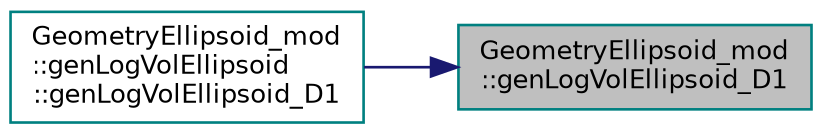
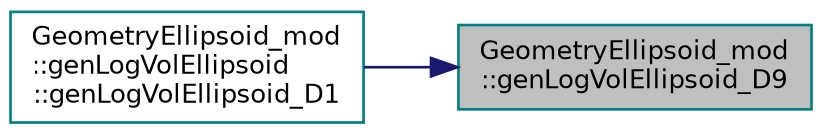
(635, 67) -> (635, 67)
